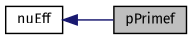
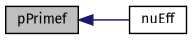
(95, 20) -> (111, 20)
